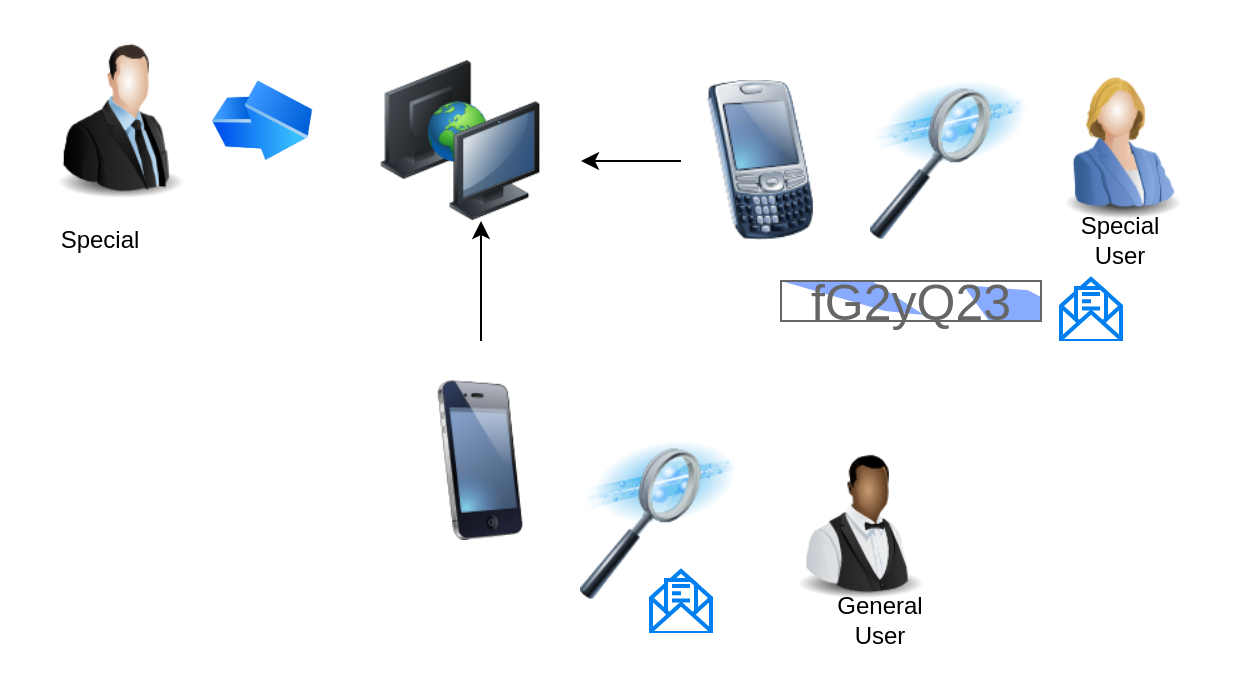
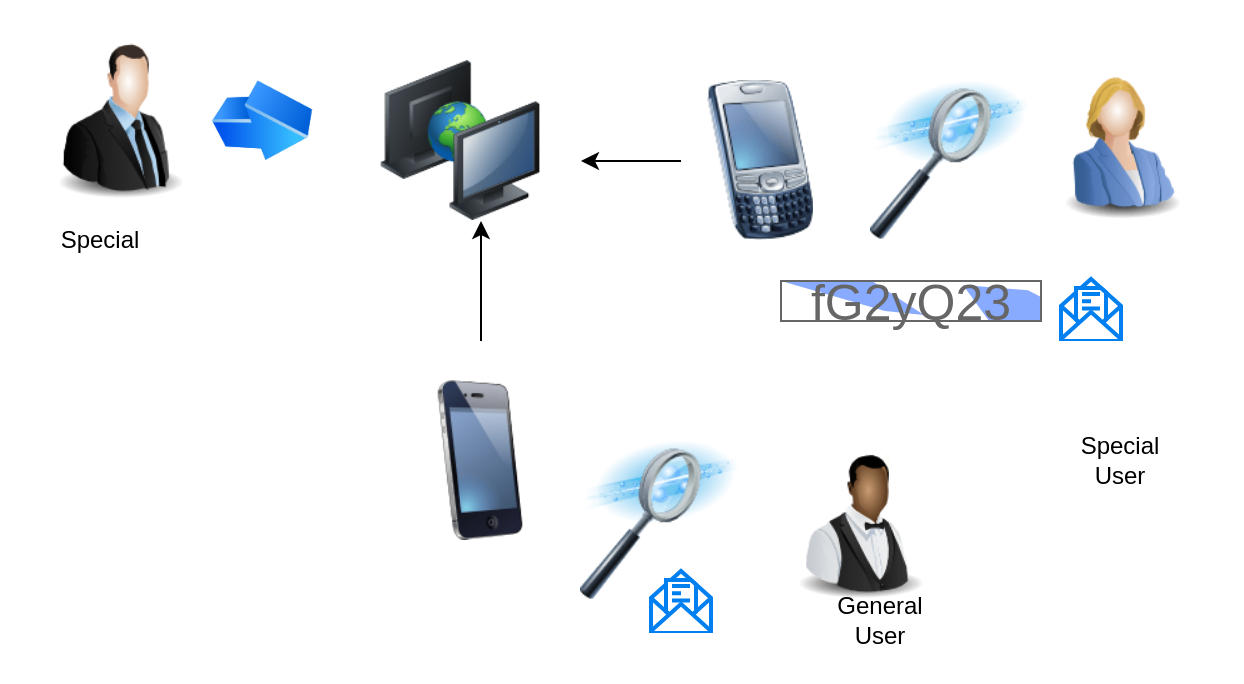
(1121, 241) -> (1121, 461)
